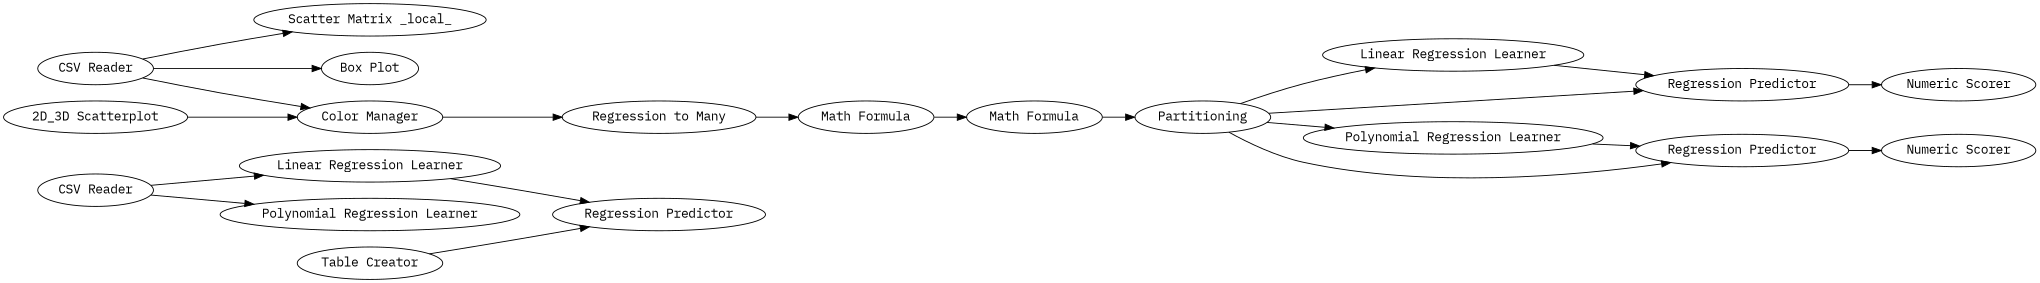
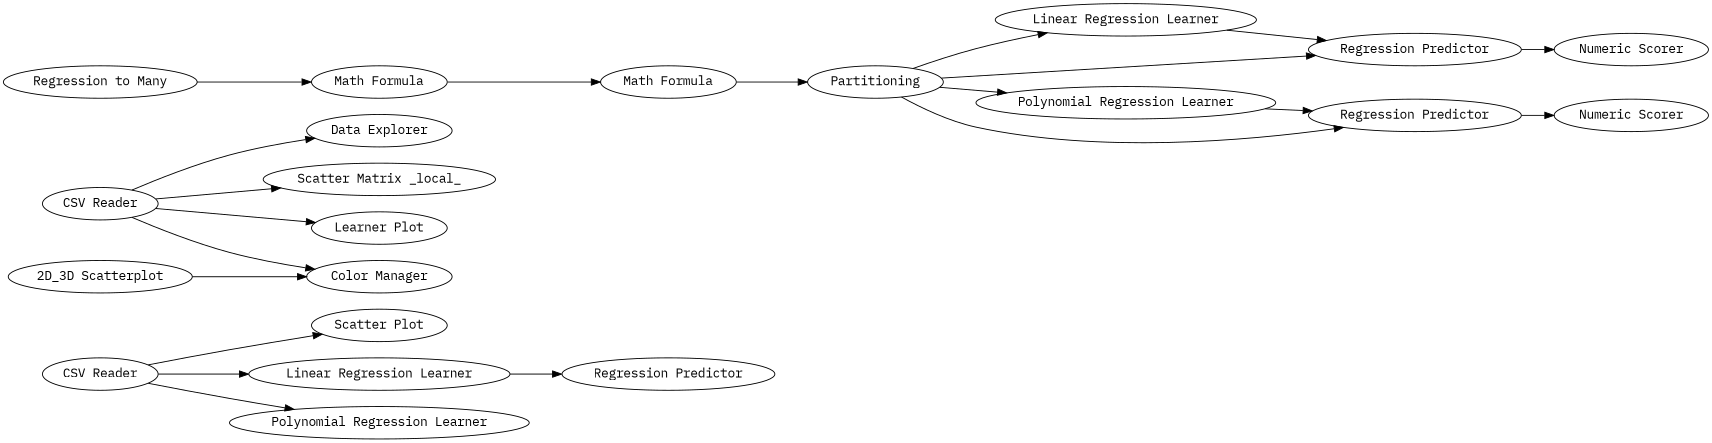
(370, 69) -> (379, 228)
(498, 117) -> none
none -> (379, 131)
(370, 263) -> none
none -> (379, 325)
